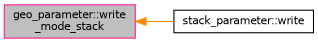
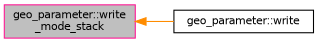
(244, 21) -> (244, 21)
